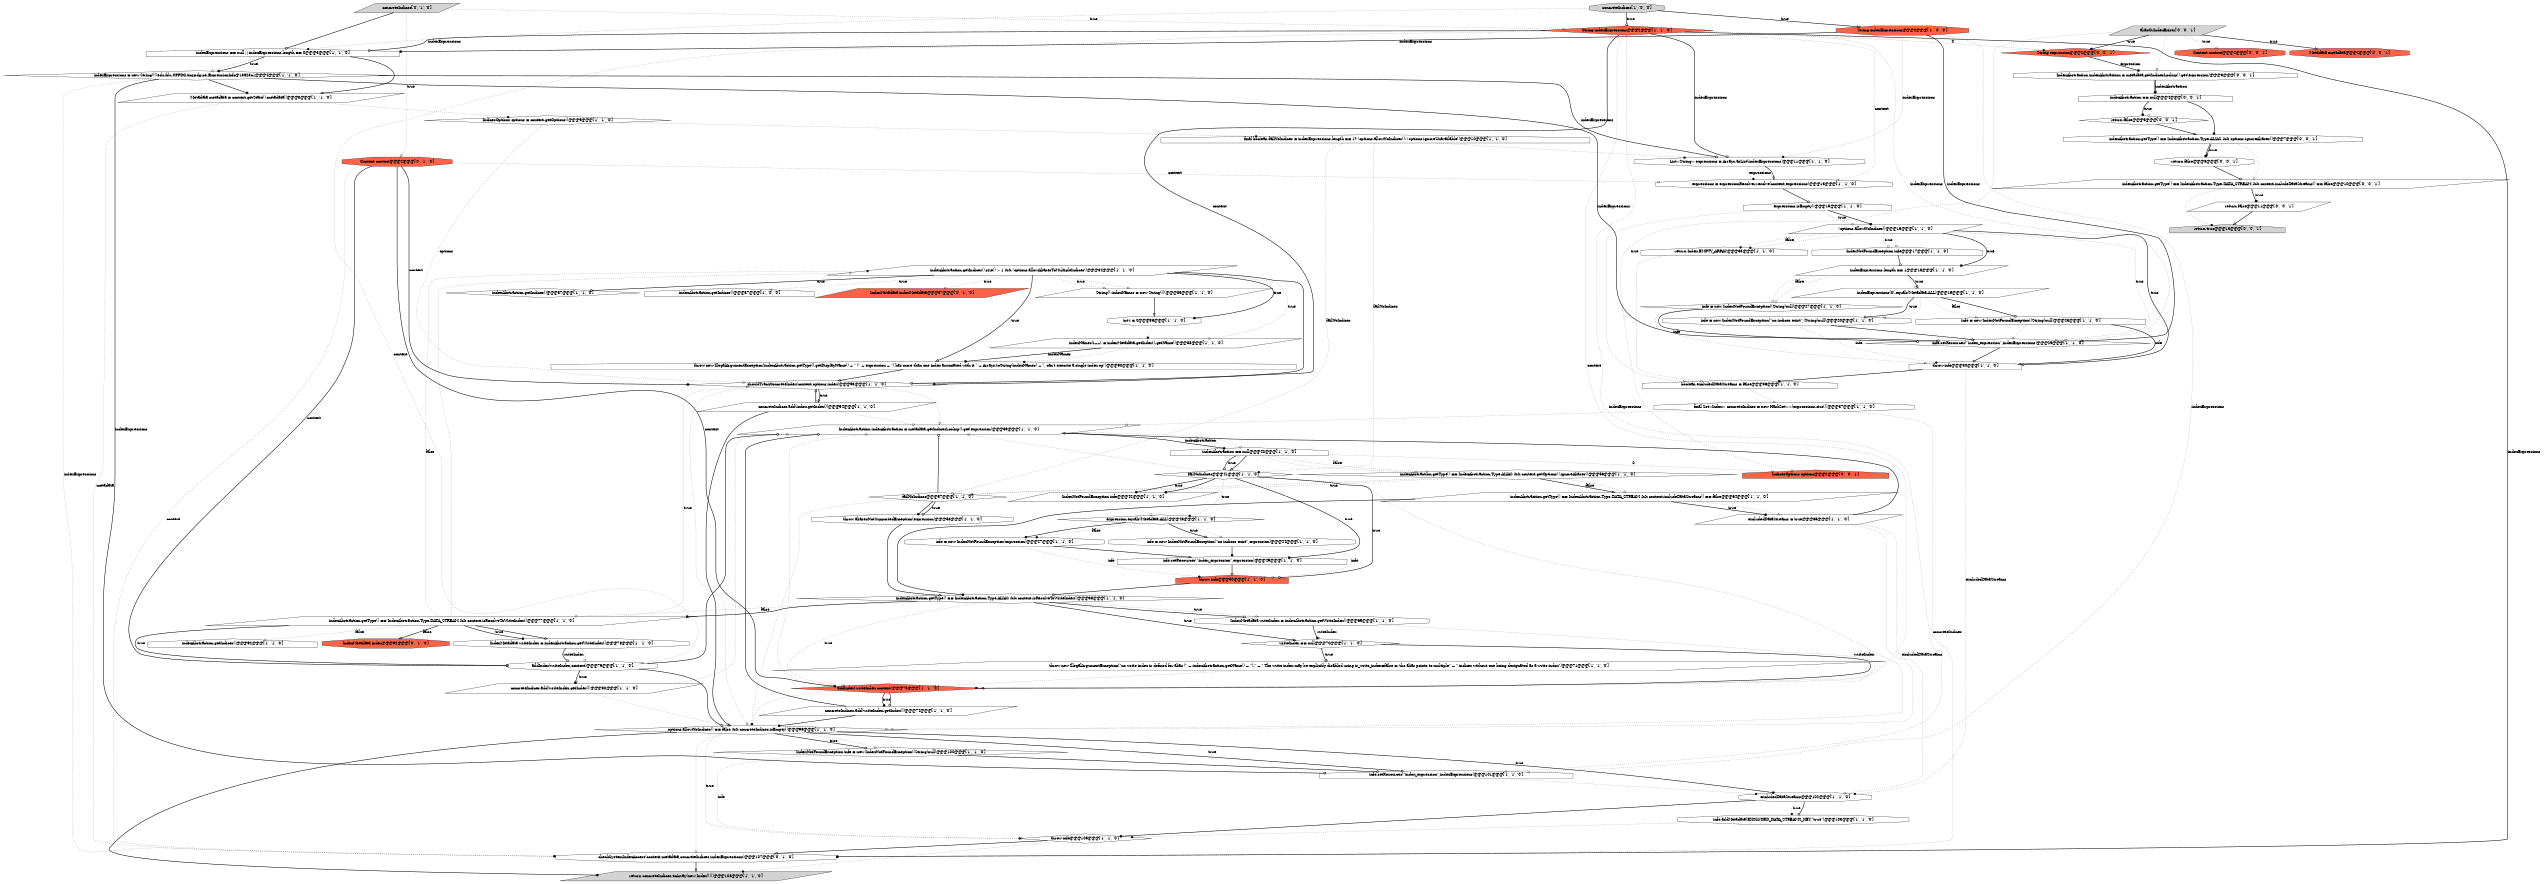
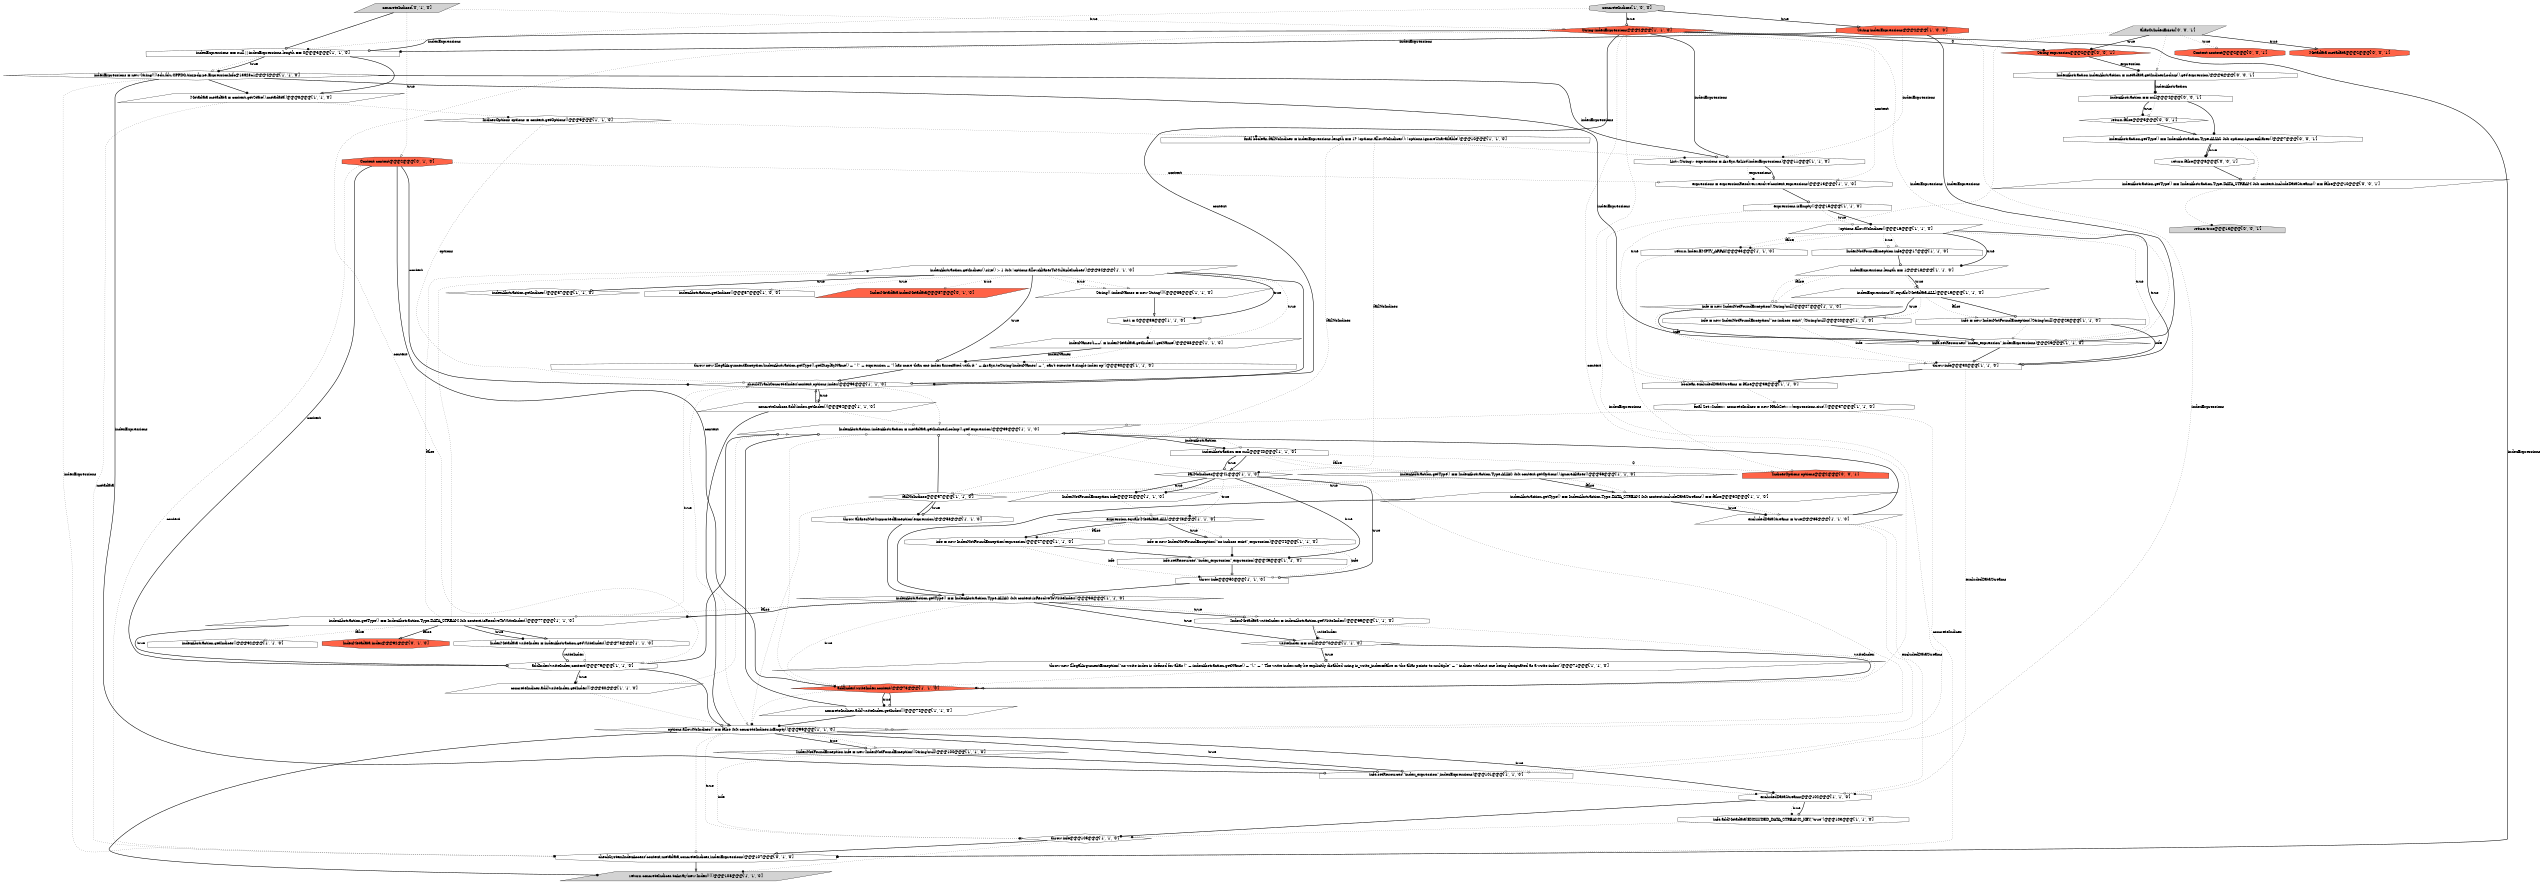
(1863, 38) -> (1863, 38)
(2259, 207) -> none
(1232, 580) -> (1232, 580)
